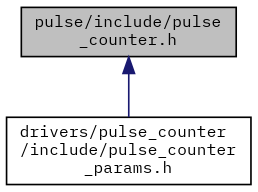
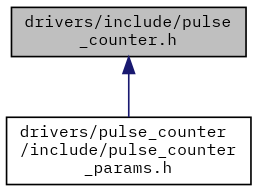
(129, 32) -> (129, 32)
